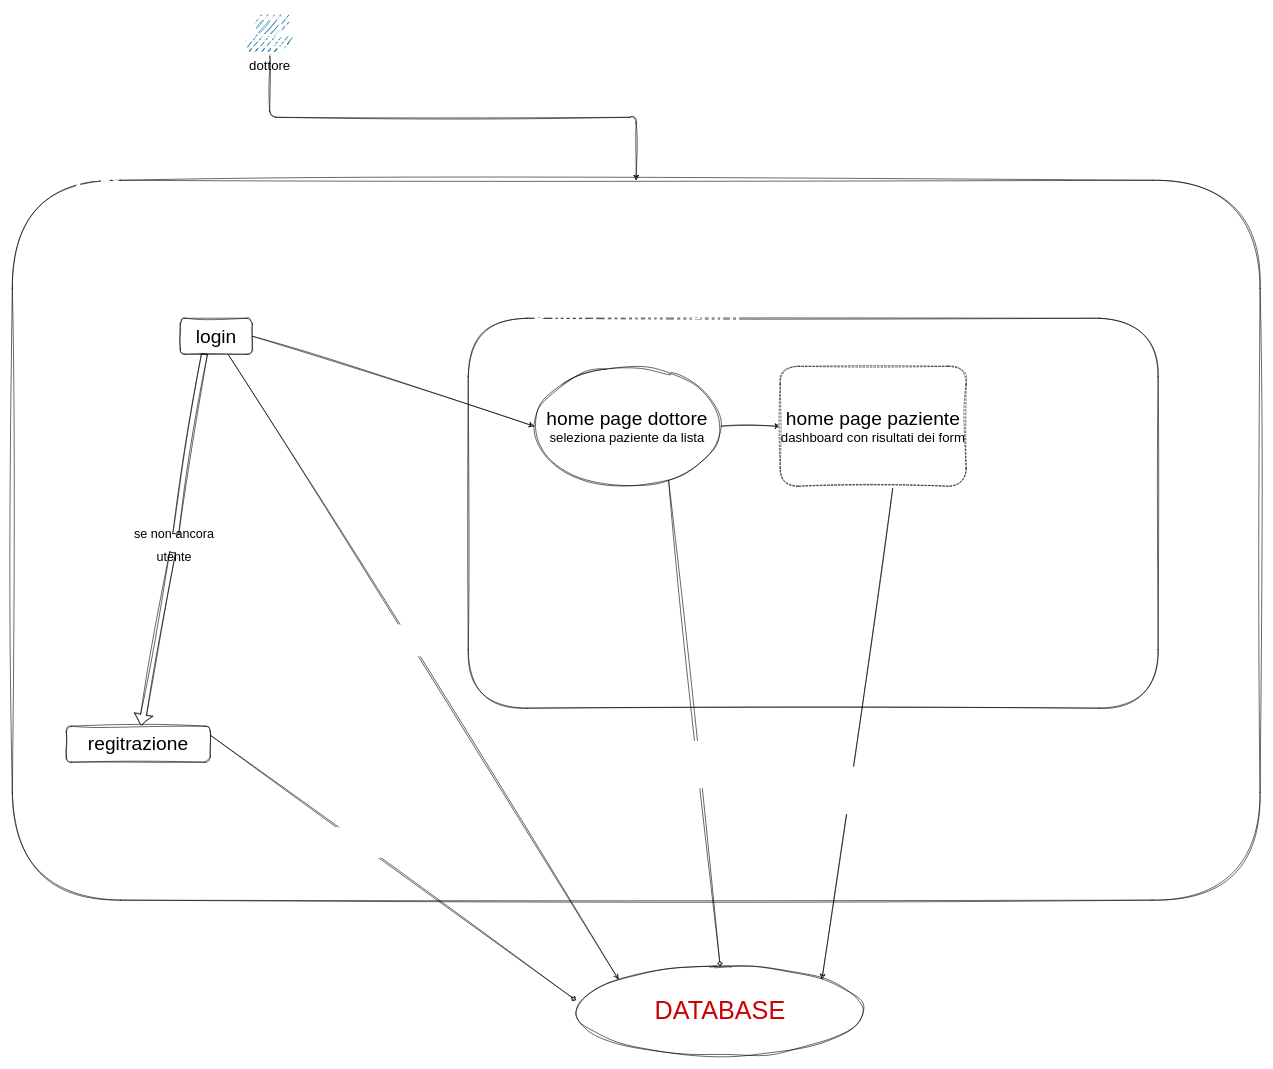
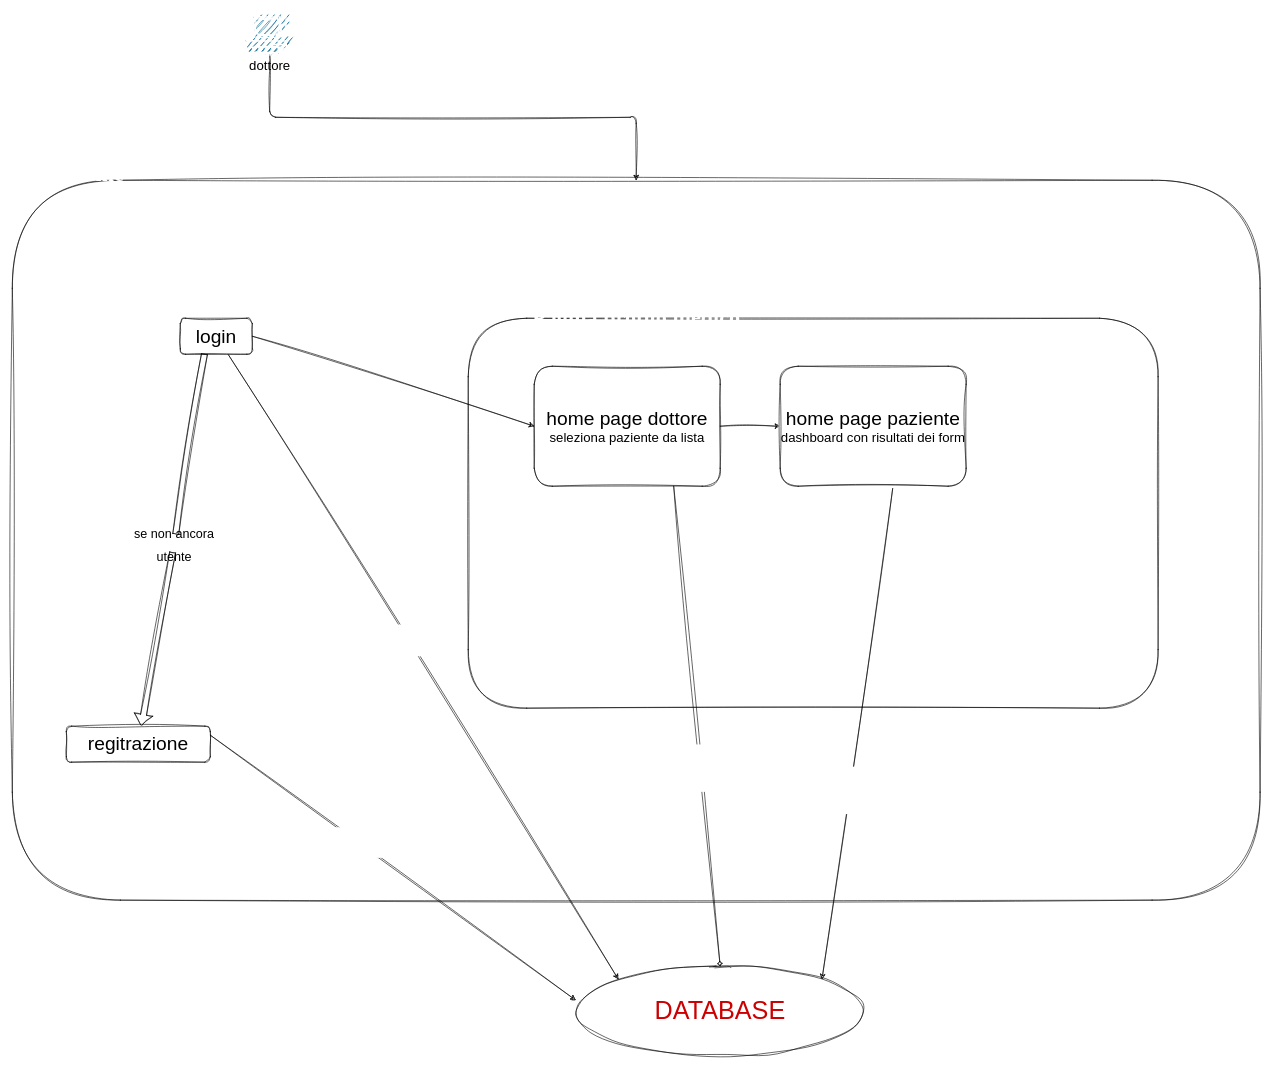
(73, 174) -> (73, 174)
(627, 426) -> (627, 426)
(873, 426) -> (873, 426)
(615, 974) -> (615, 974)
(570, 996) -> (571, 997)
